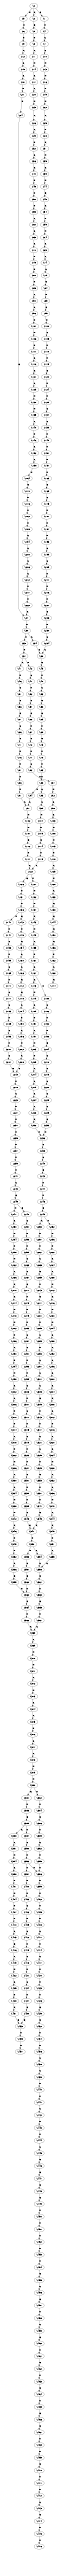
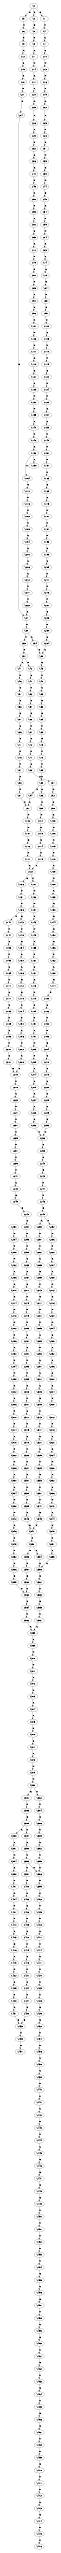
(31, 472) -> (26, 464)
(41, 985) -> (50, 992)
(14, 1214) -> none
(52, 1410) -> none
